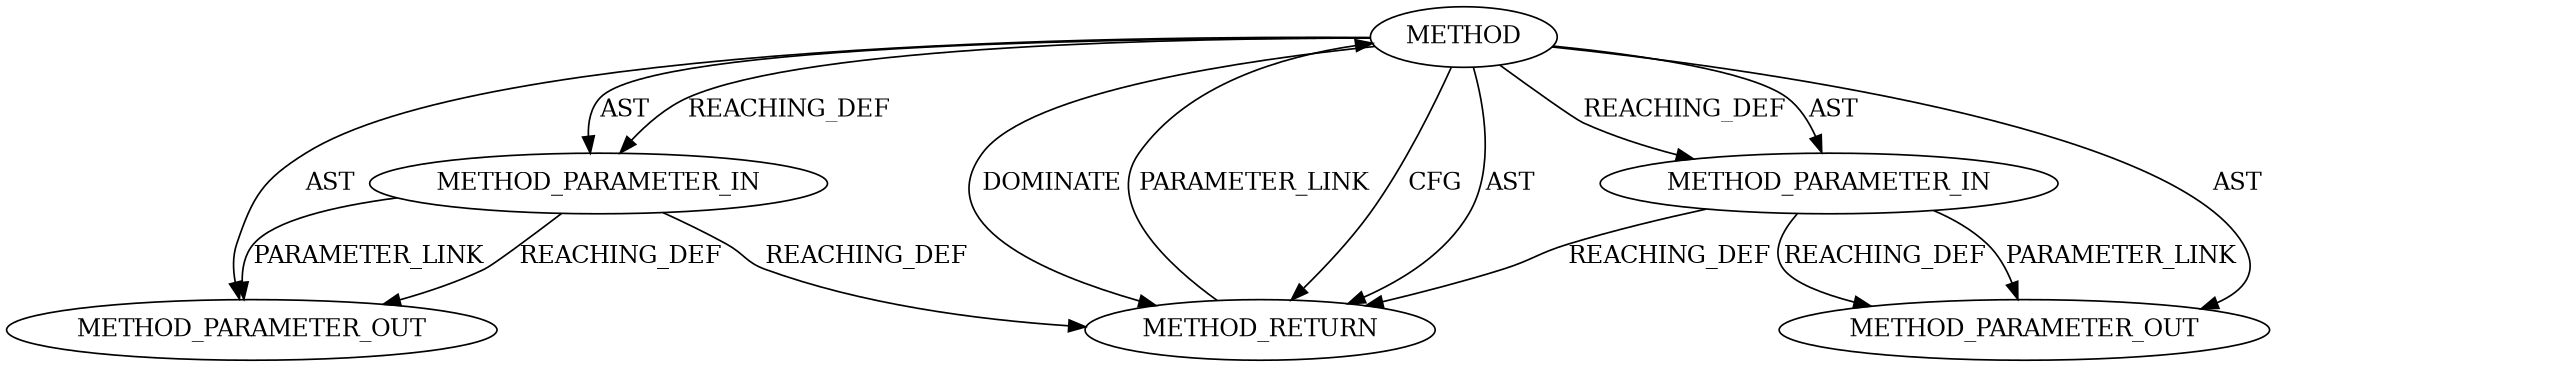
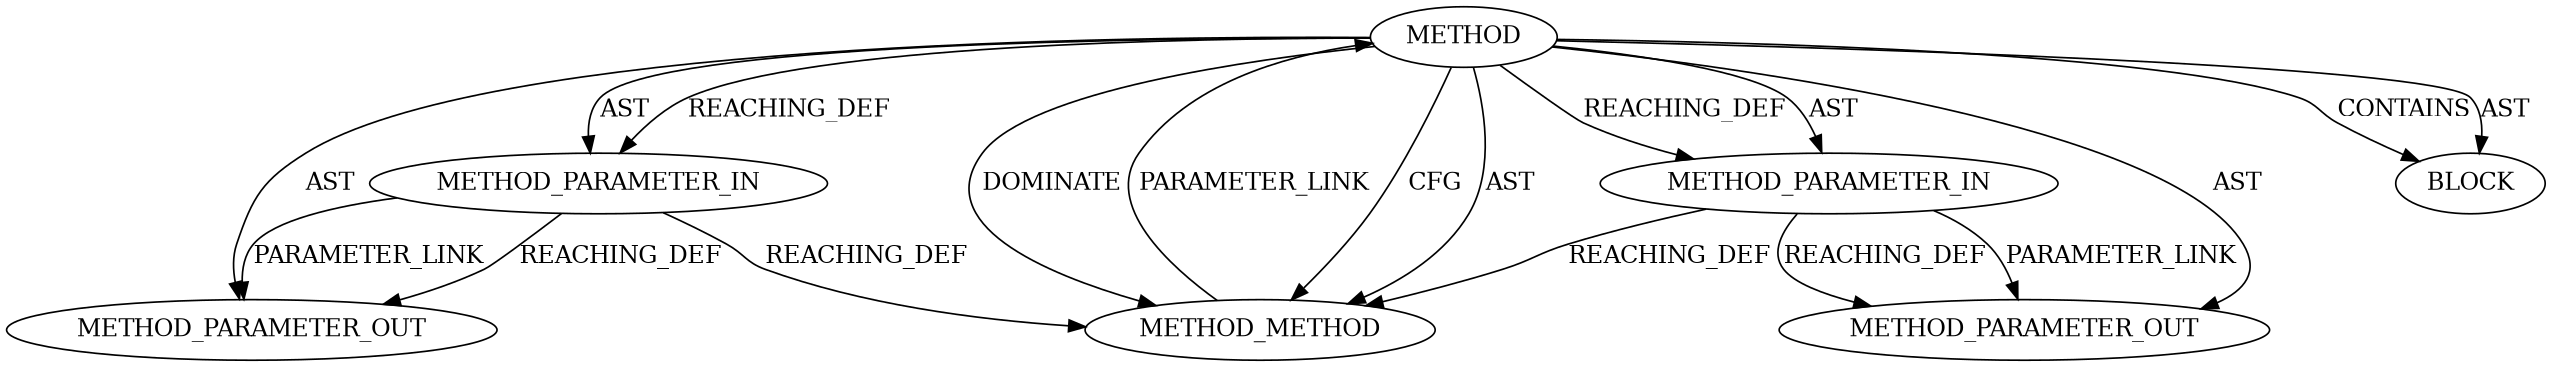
none -> (2470, 183)
(1260, 330) -> (1260, 330)
